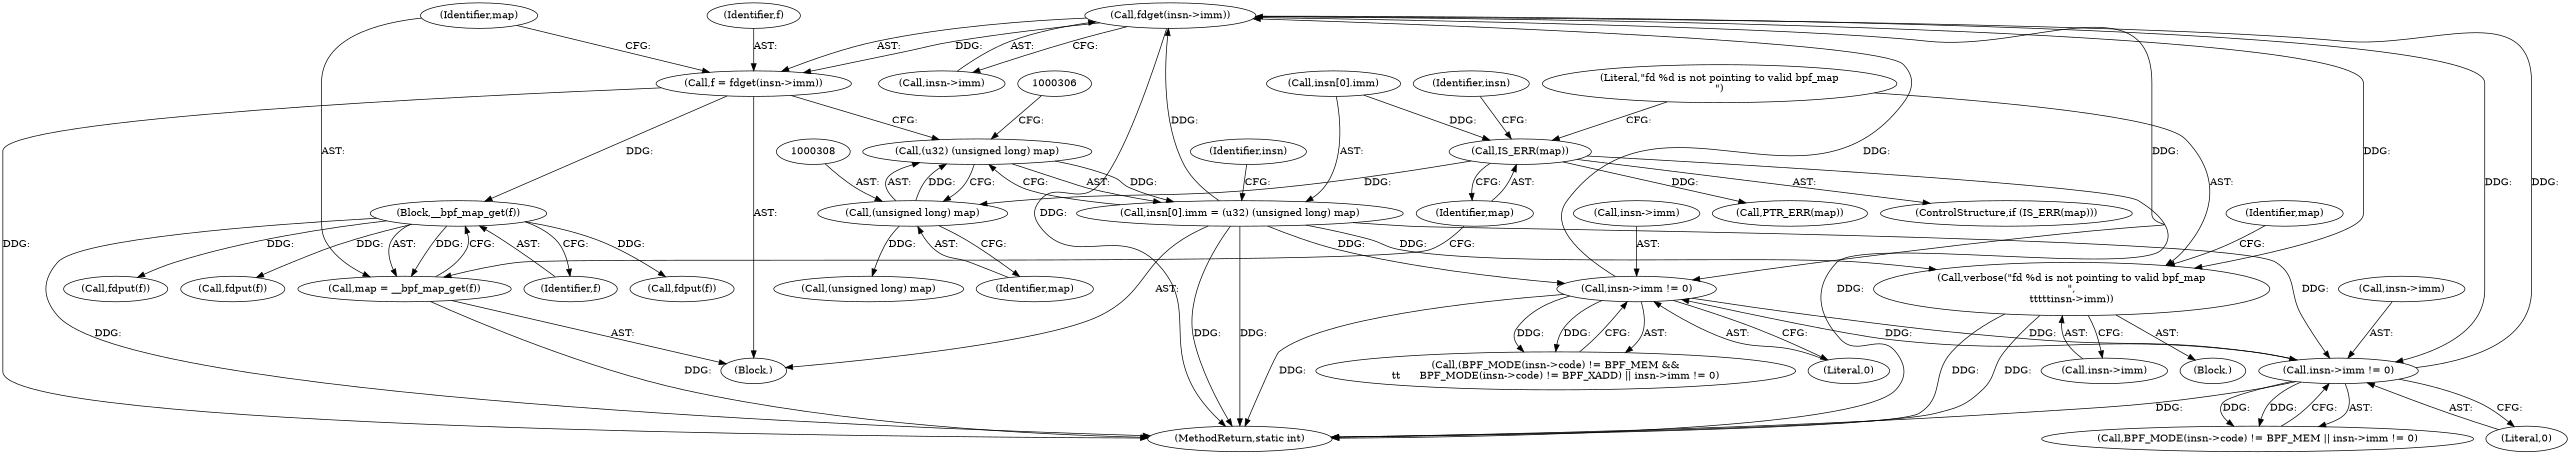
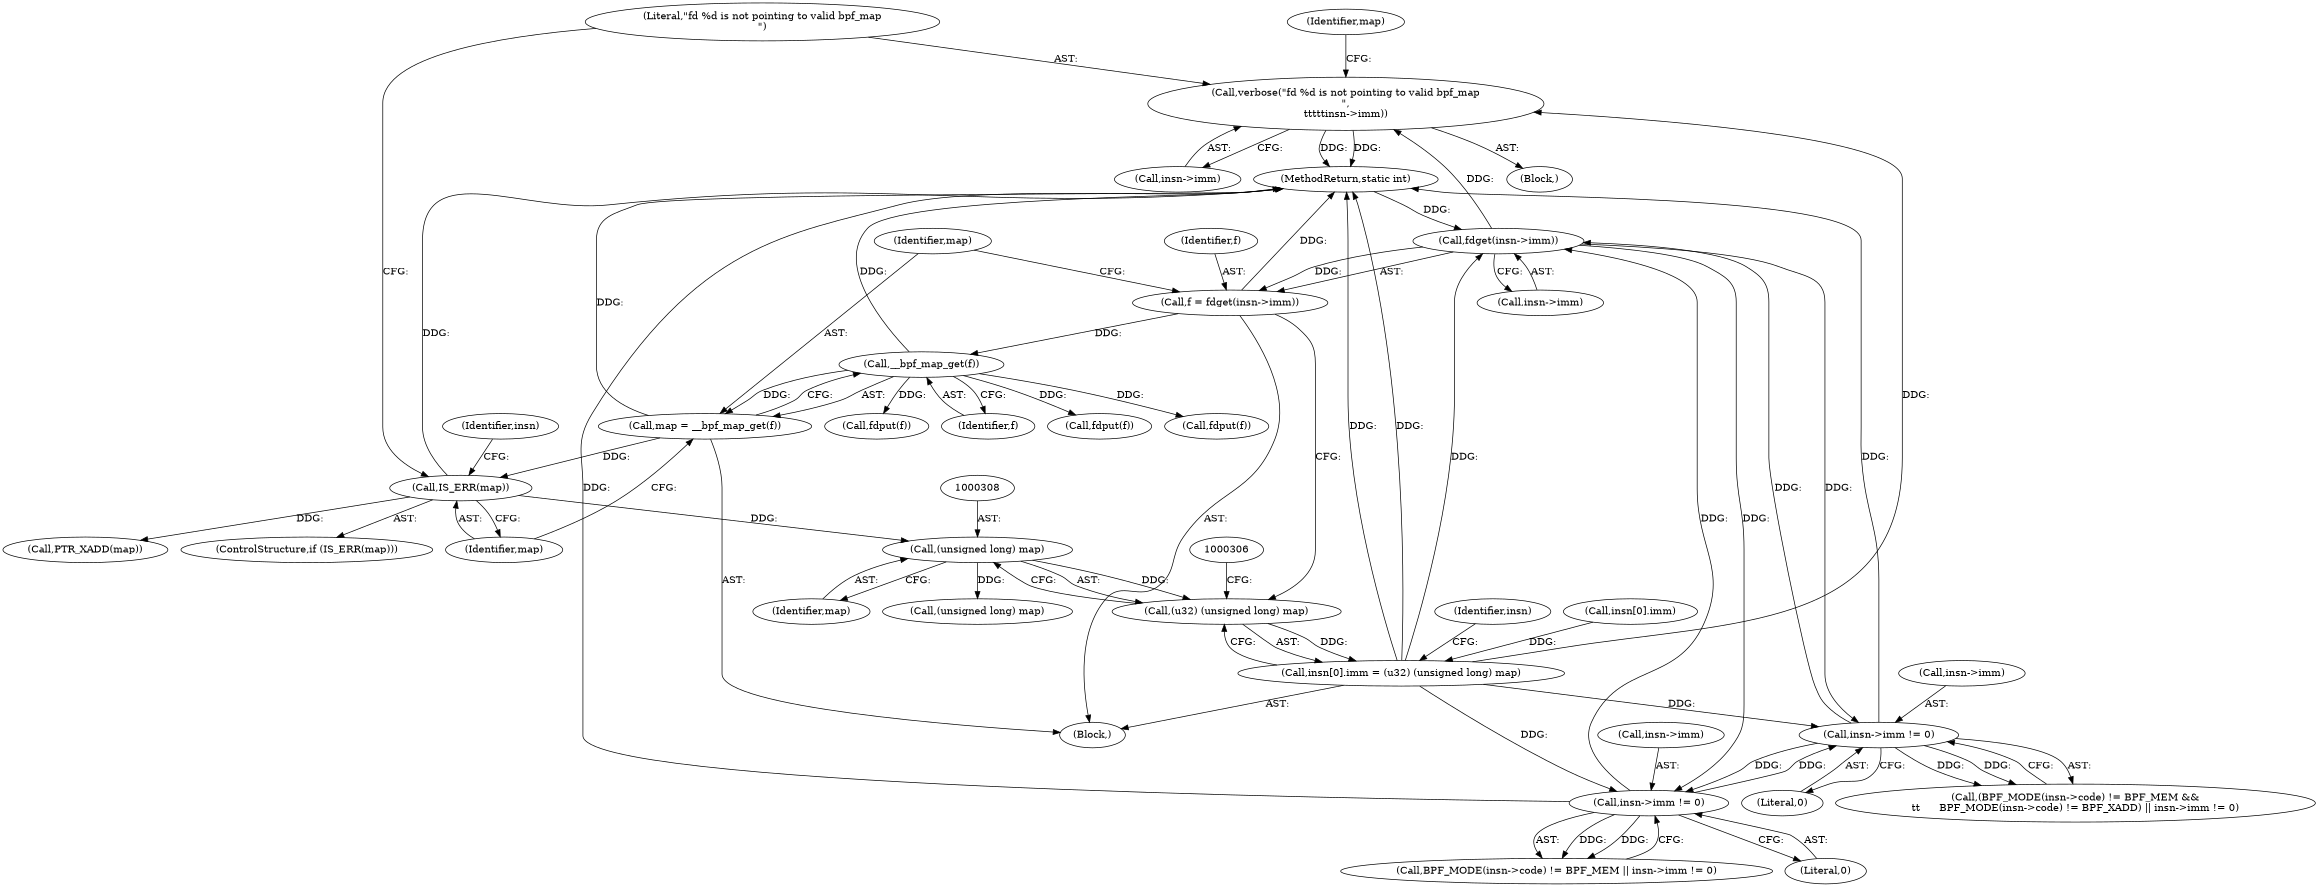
(1423, 116) -> (588, 456)
(1353, 152) -> (1544, 642)
(458, 213) -> (921, 365)
(1790, 213) -> (85, 550)
(1055, 240) -> (1414, 211)
